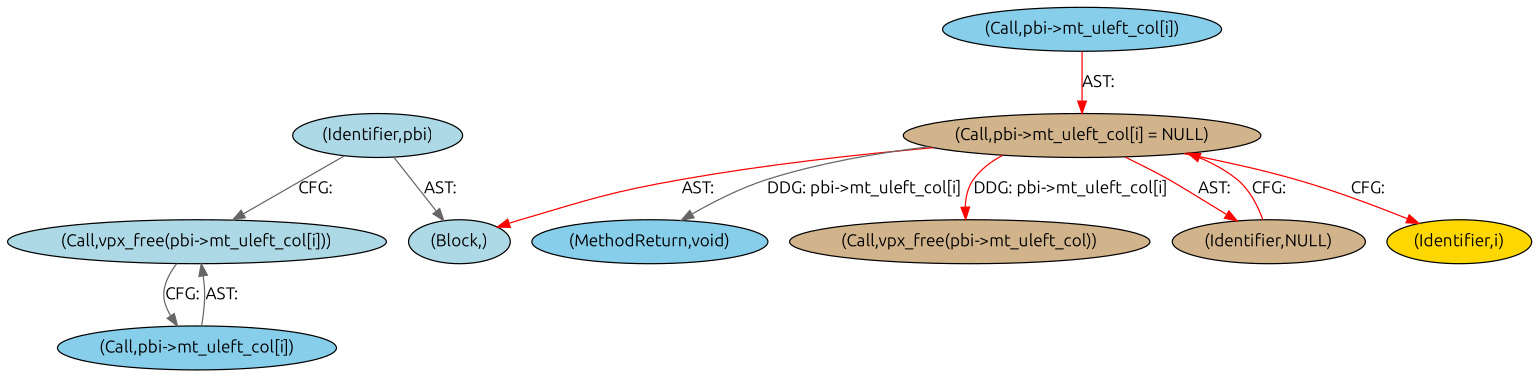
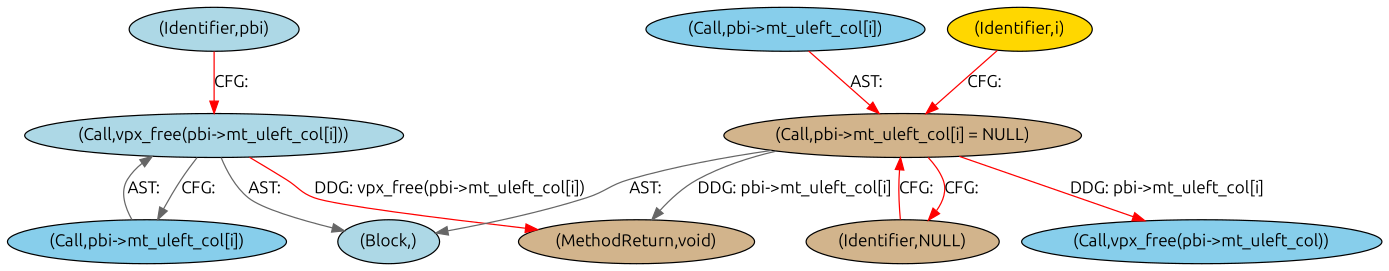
(719, 173) -> (609, 188)
(1297, 180) -> (966, 78)
(415, 184) -> (266, 207)
(294, 185) -> (214, 76)
(1217, 189) -> (964, 189)
none -> (381, 210)
(650, 242) -> (637, 242)
(970, 242) -> (1202, 242)
